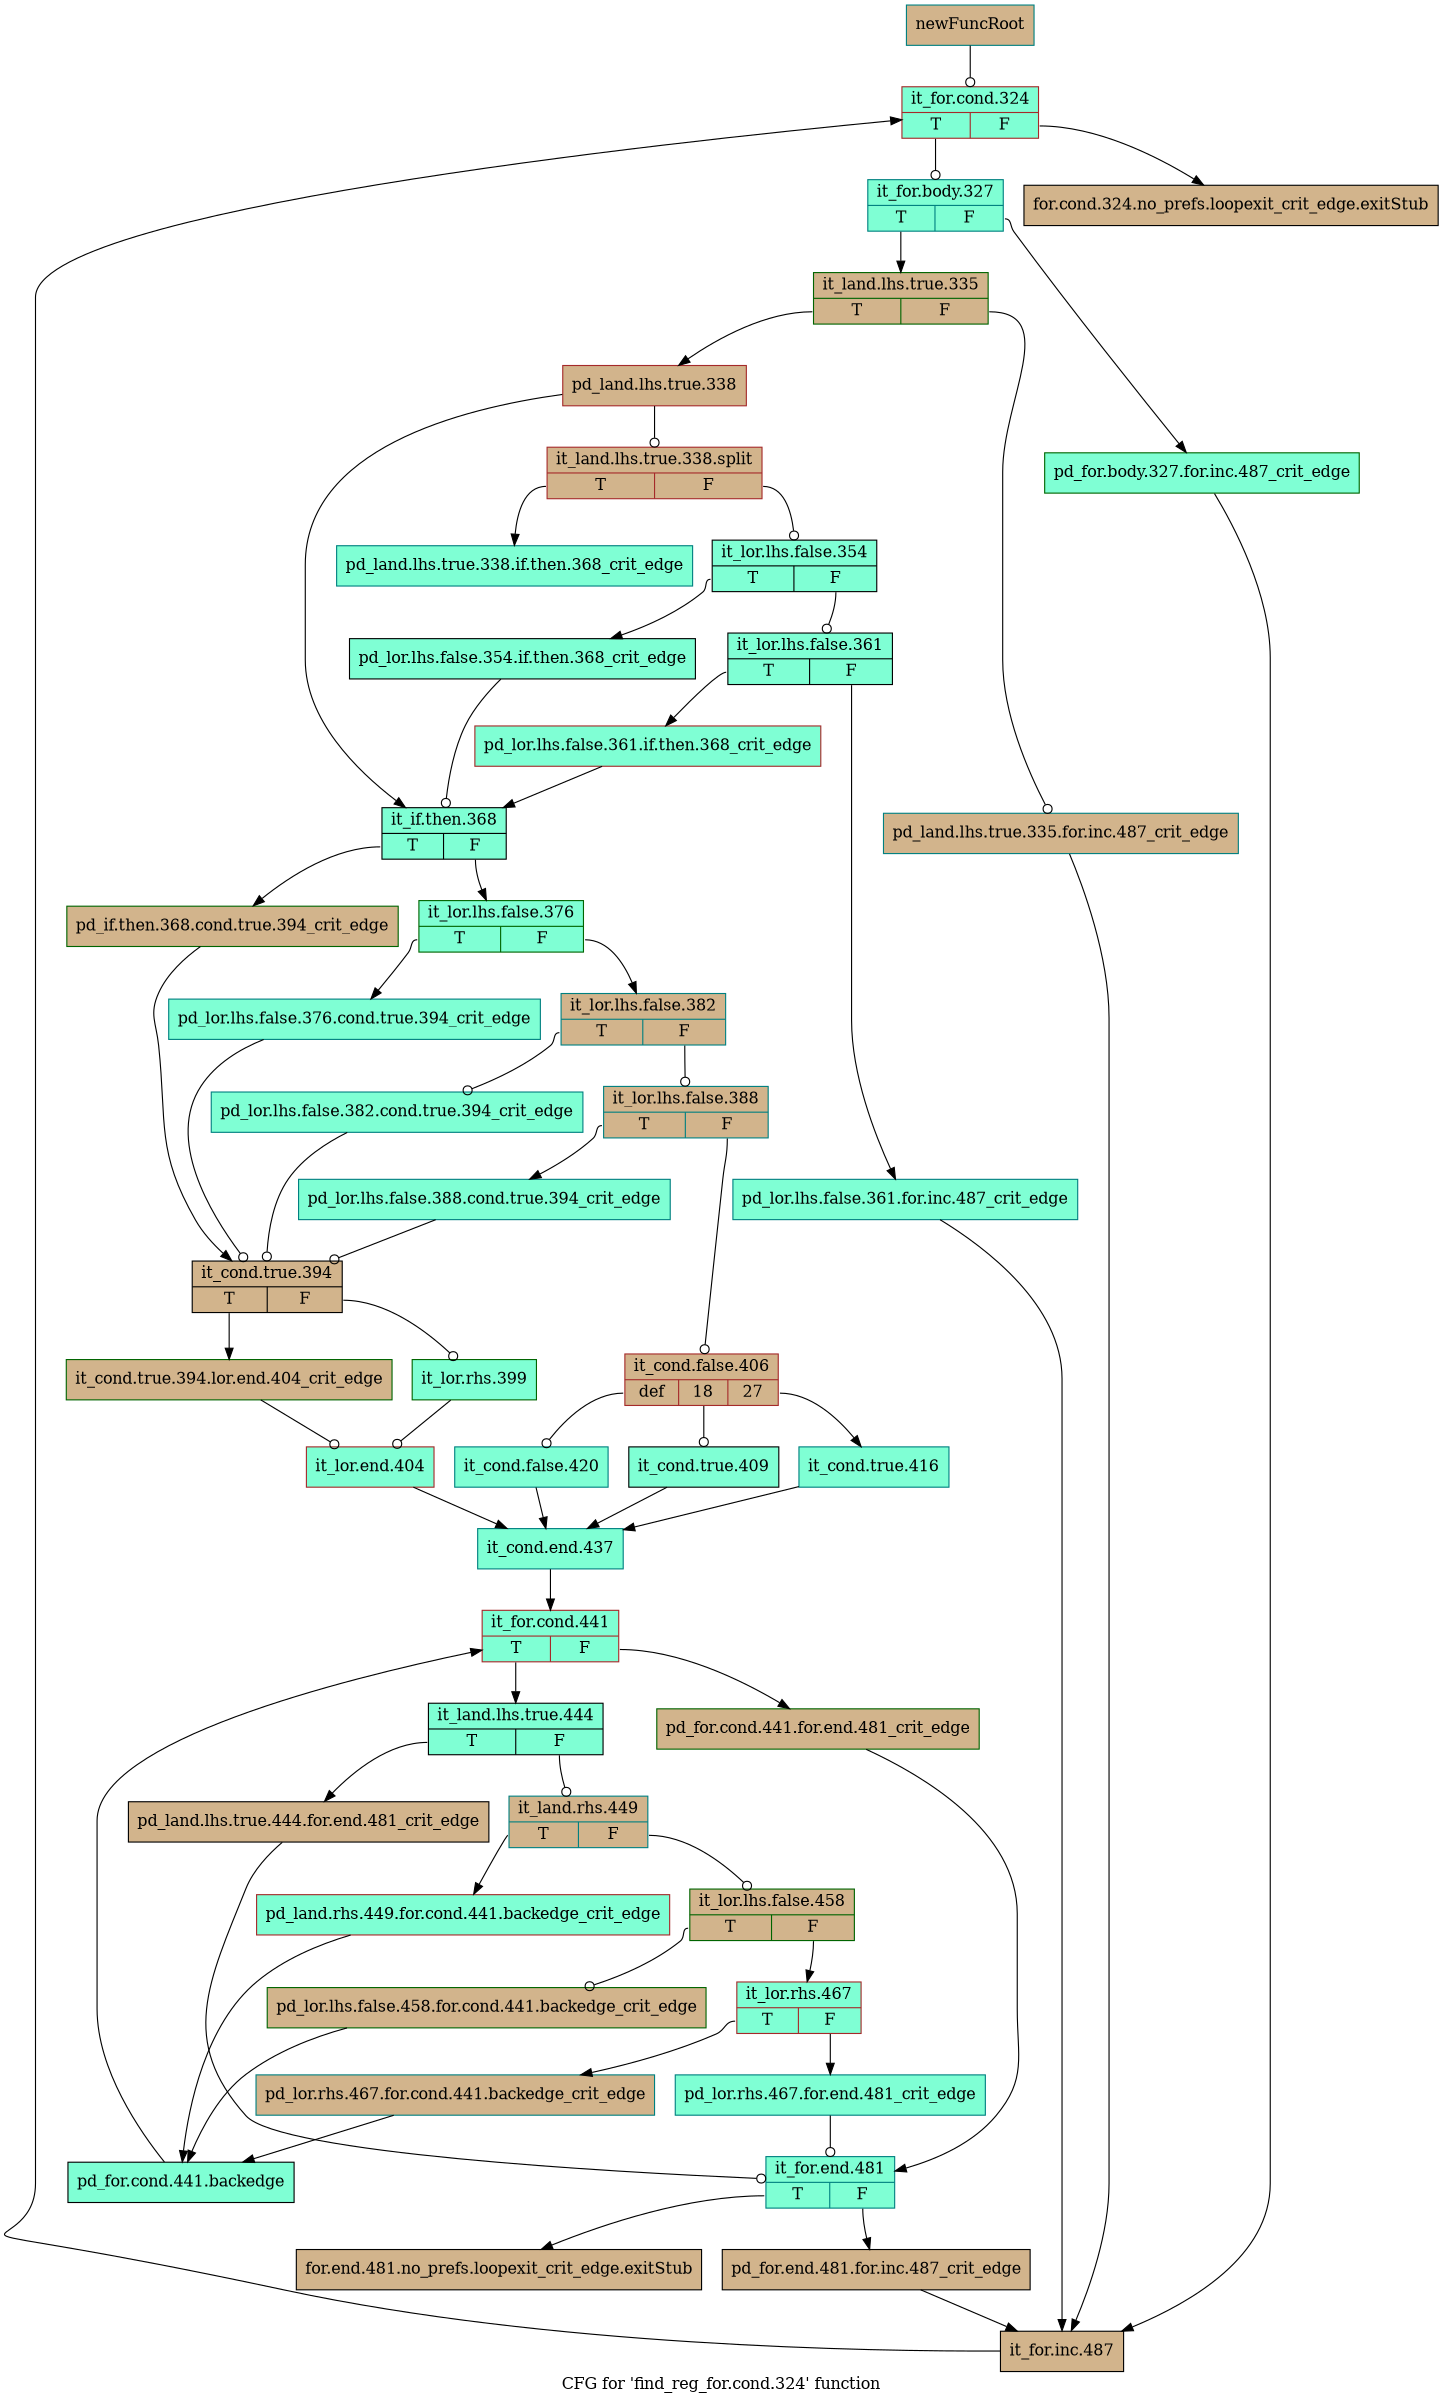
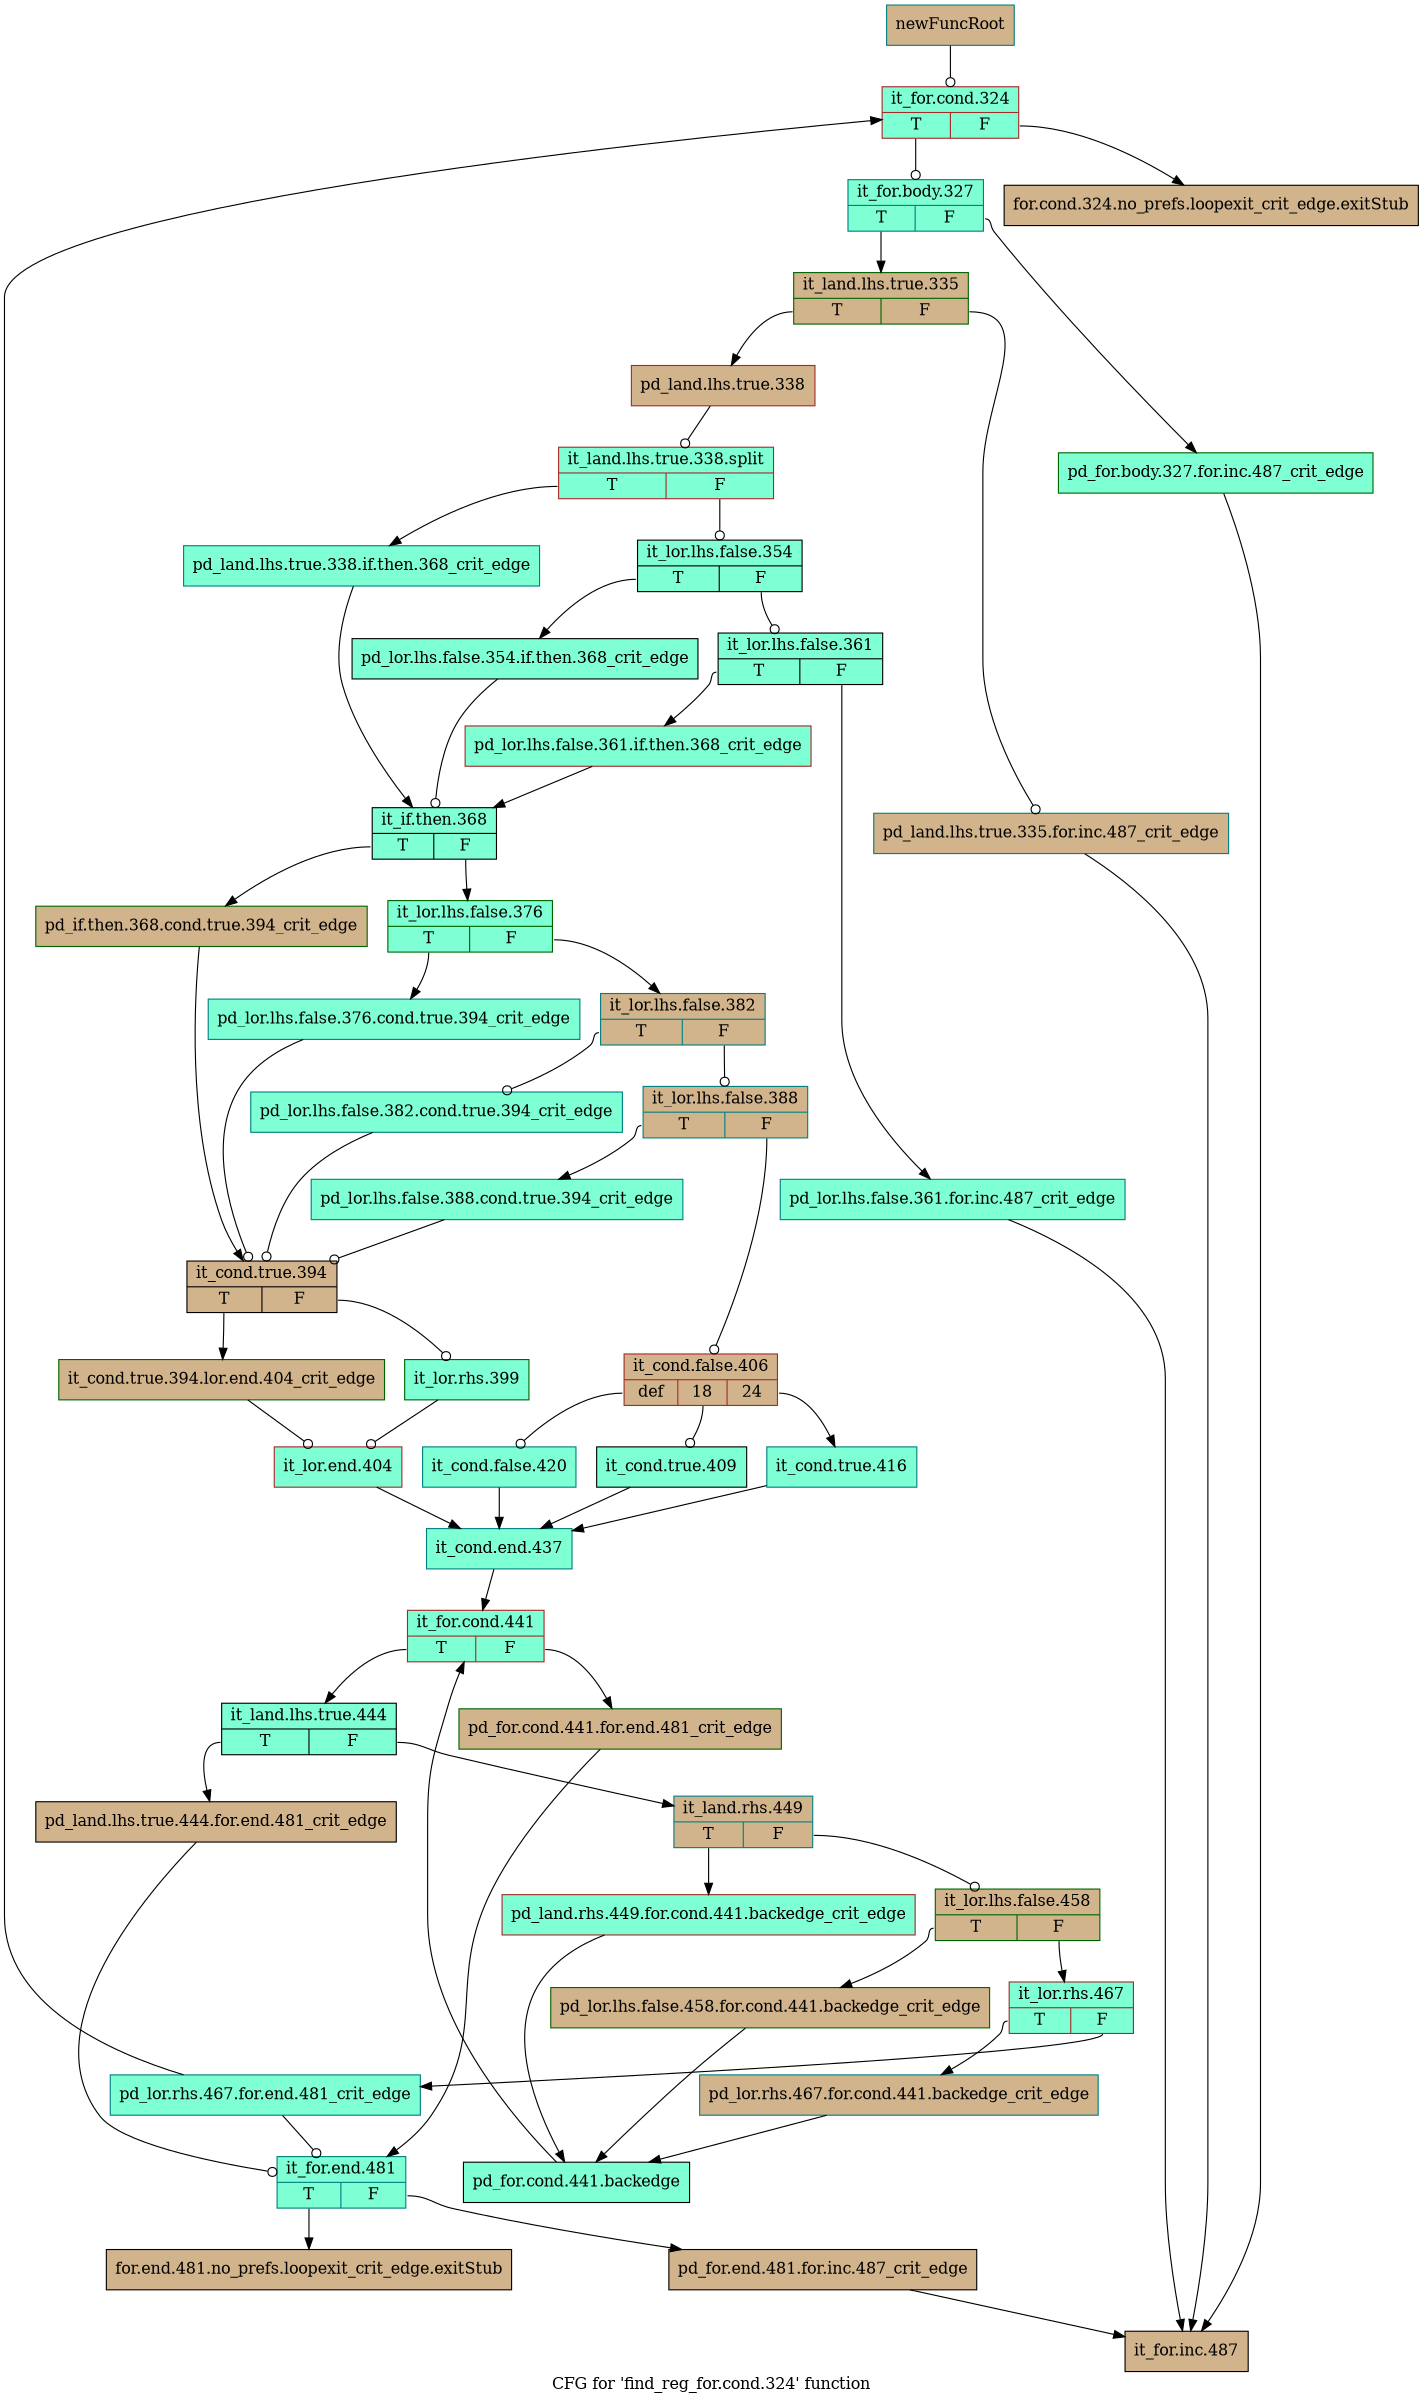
(655, 473) -> (666, 473)
(311, 532) -> (347, 699)
(35, 1331) -> (4, 786)
(753, 1392) -> (752, 1392)
(561, 1772) -> (530, 1774)
(646, 1963) -> (897, 1961)
